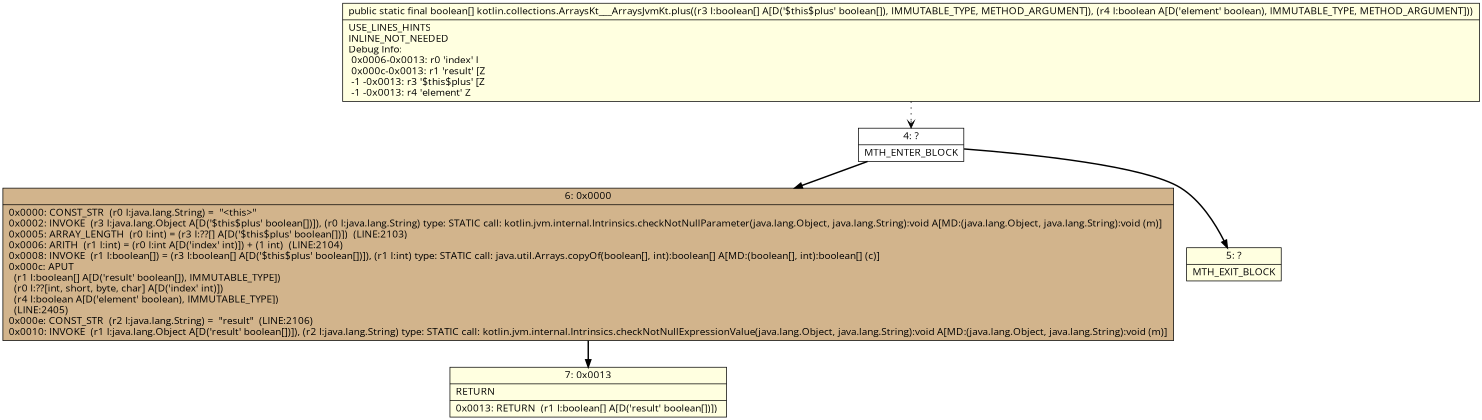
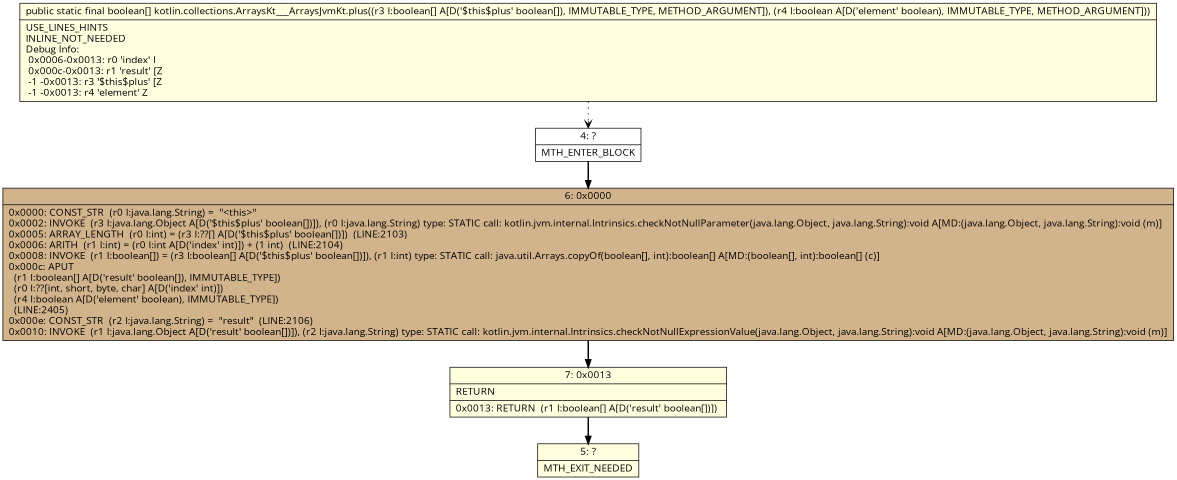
(1108, 166) -> (588, 427)
(1234, 272) -> (588, 468)
